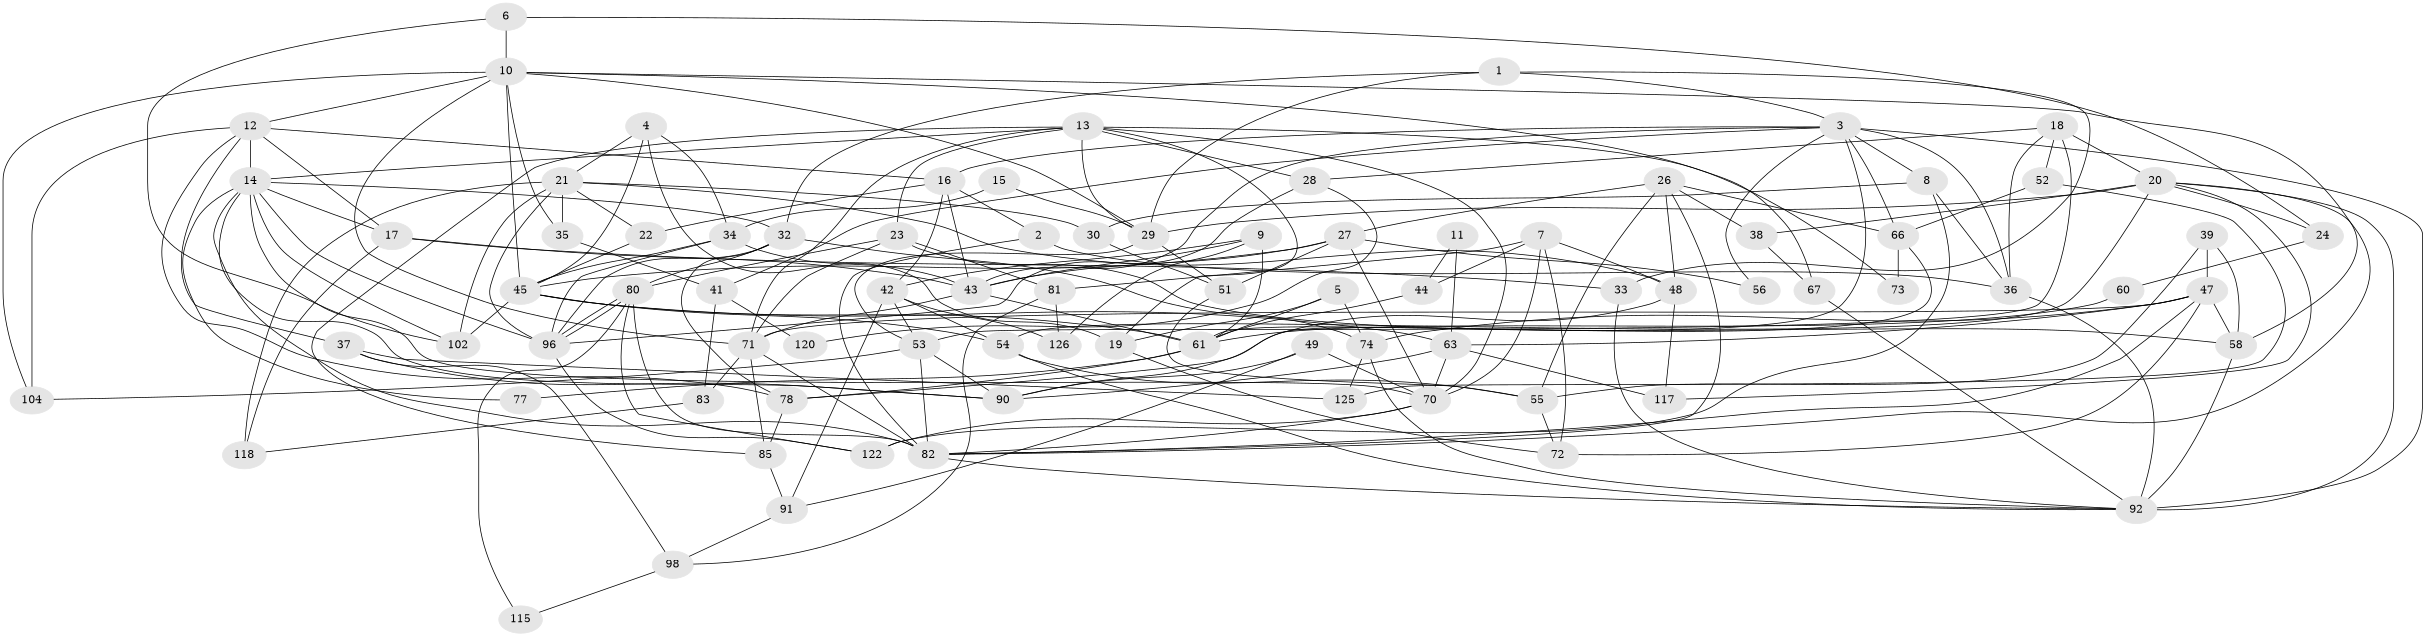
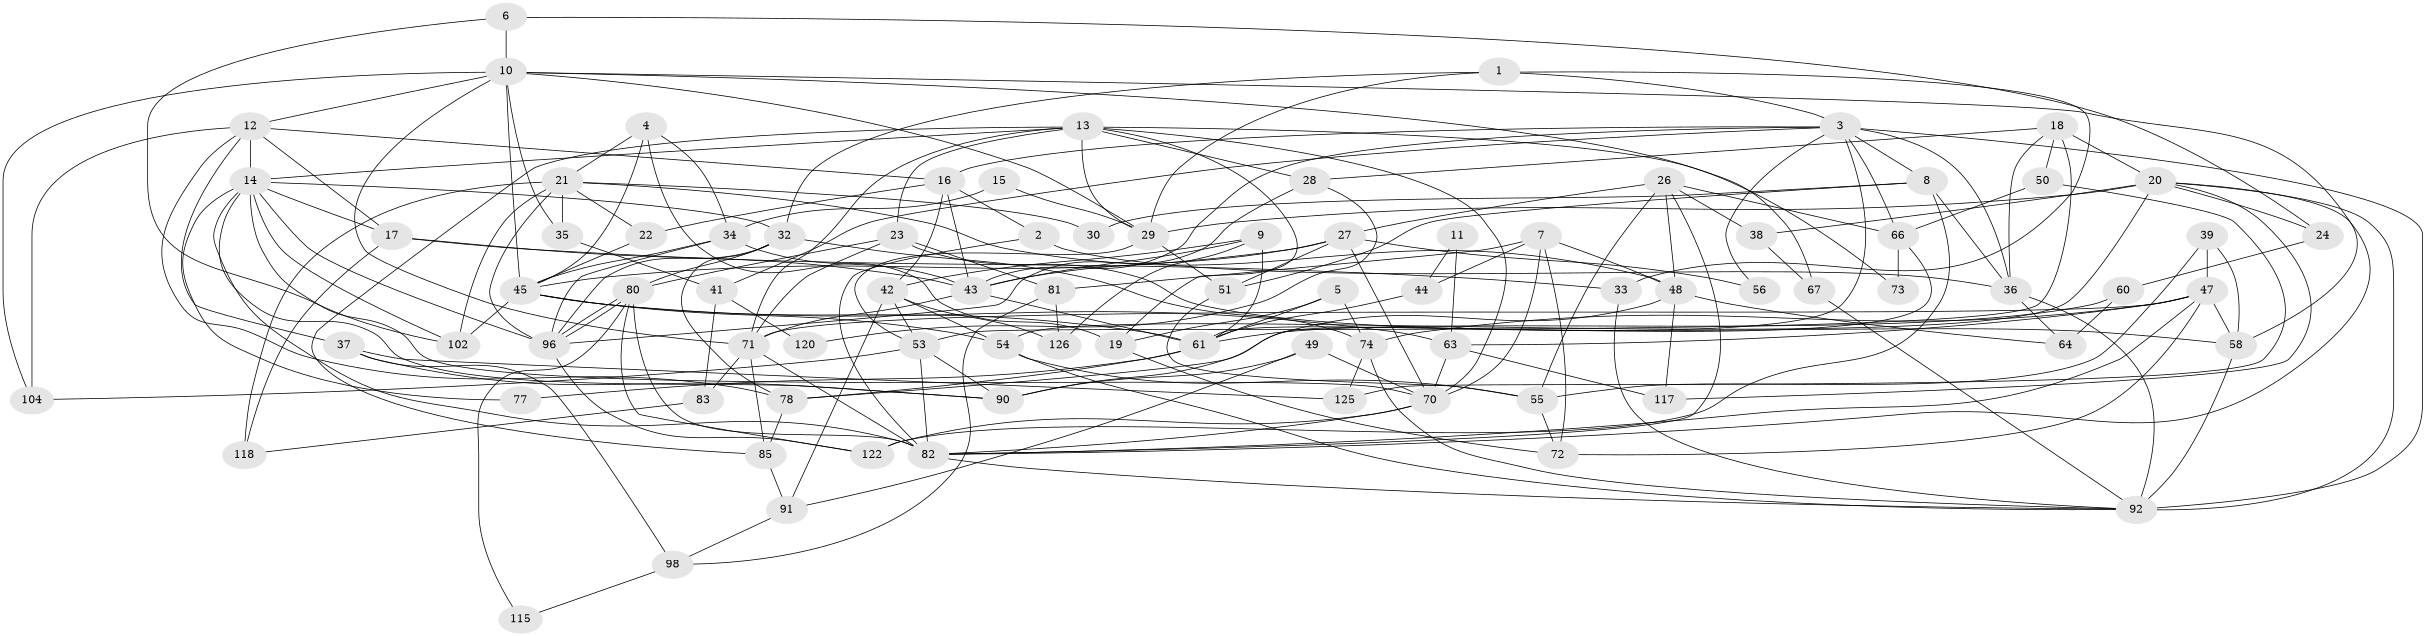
(2043, 181) -> (2043, 181)
(1181, 272) -> (1620, 203)
none -> (2066, 346)
(1290, 374) -> none
